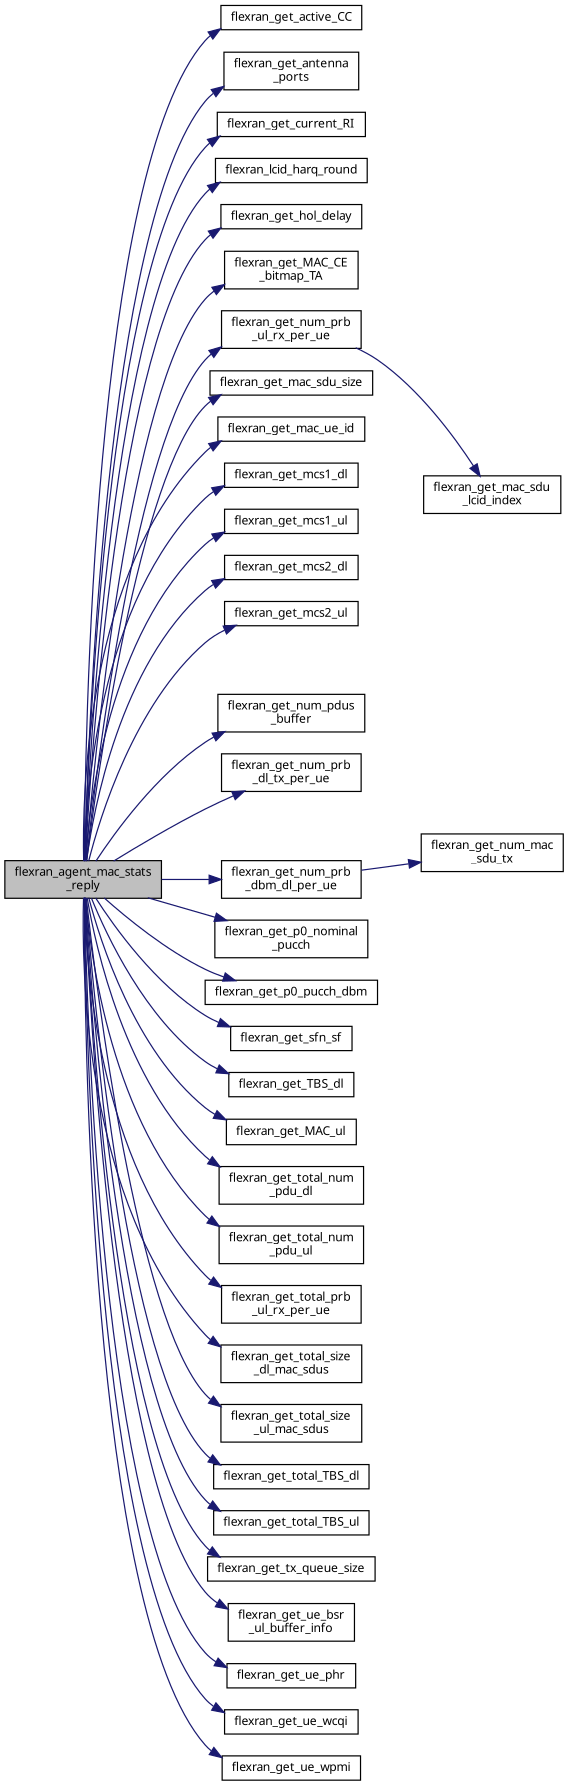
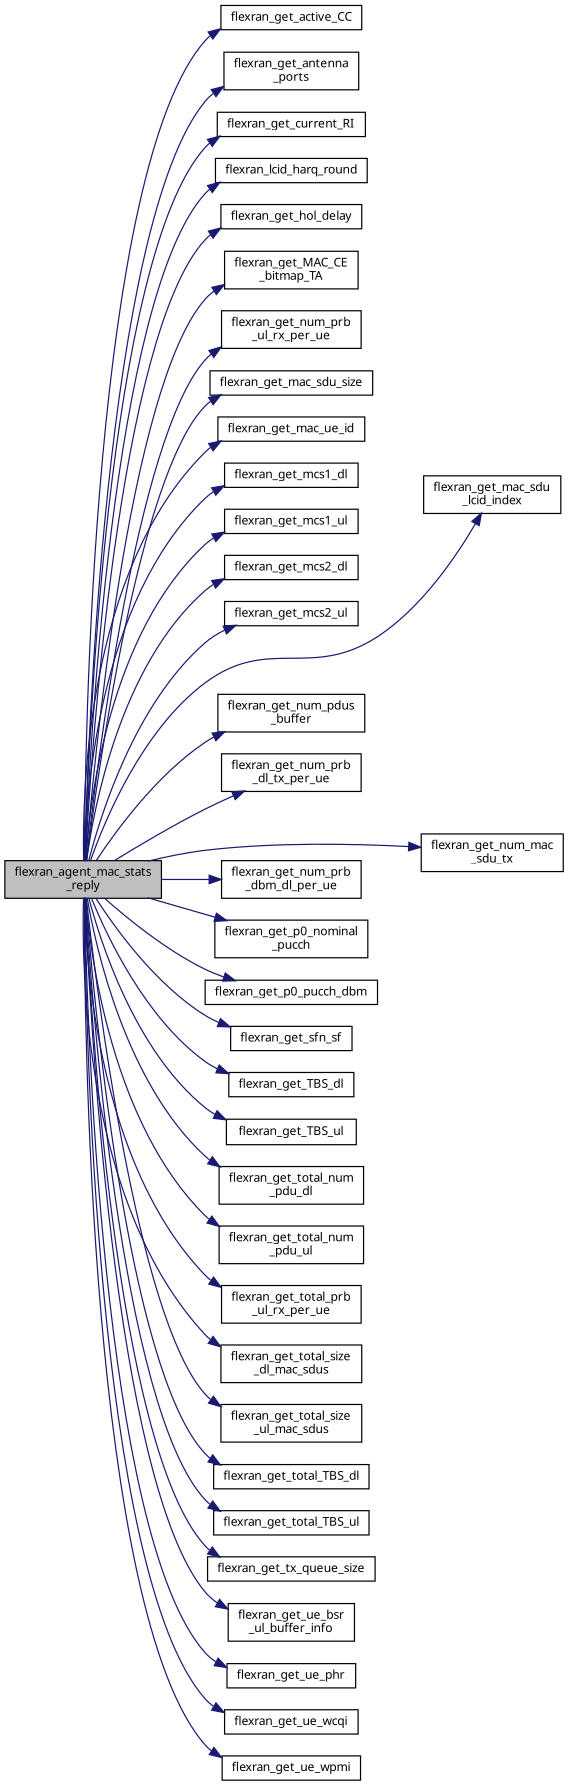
(422, 399) -> (259, 660)
(385, 867) -> (278, 845)
(291, 1132) -> (291, 1132)
